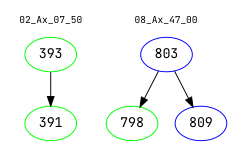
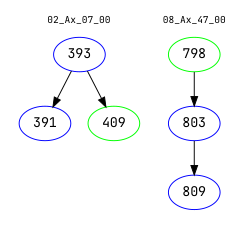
(51, 21) -> (79, 21)
(51, 55) -> (79, 55)
(151, 85) -> (194, 84)
(51, 123) -> (45, 123)
none -> (114, 123)
